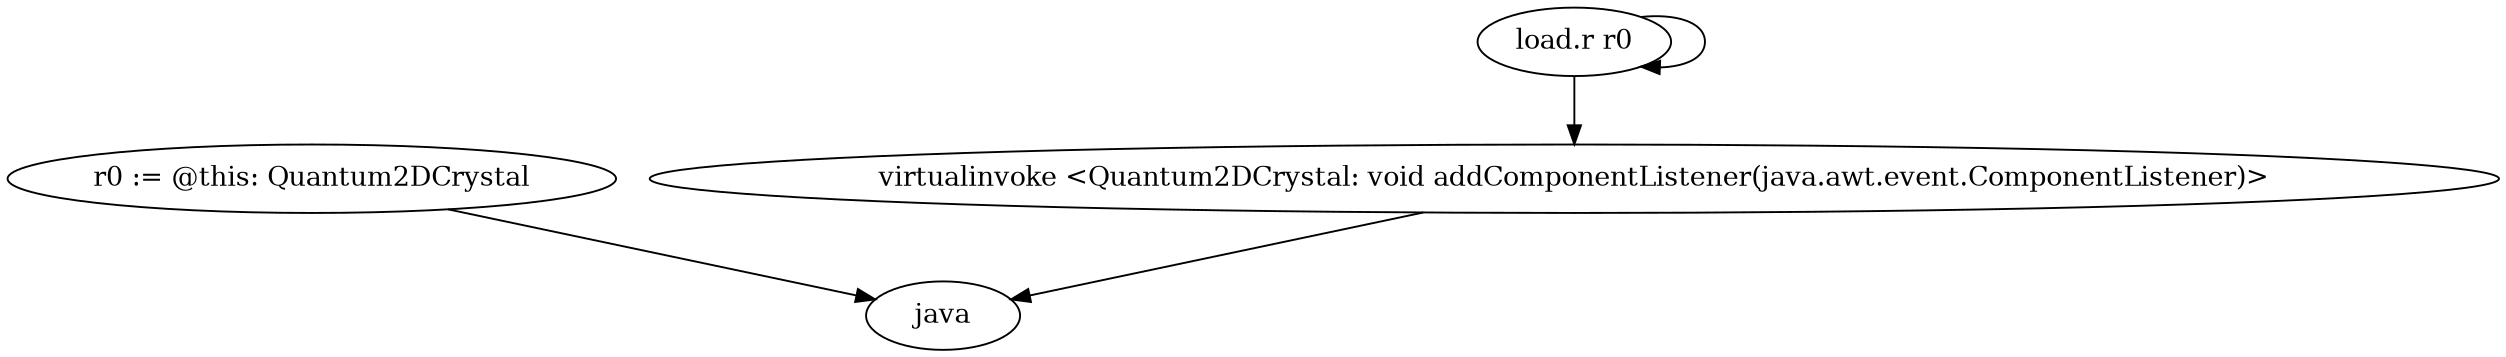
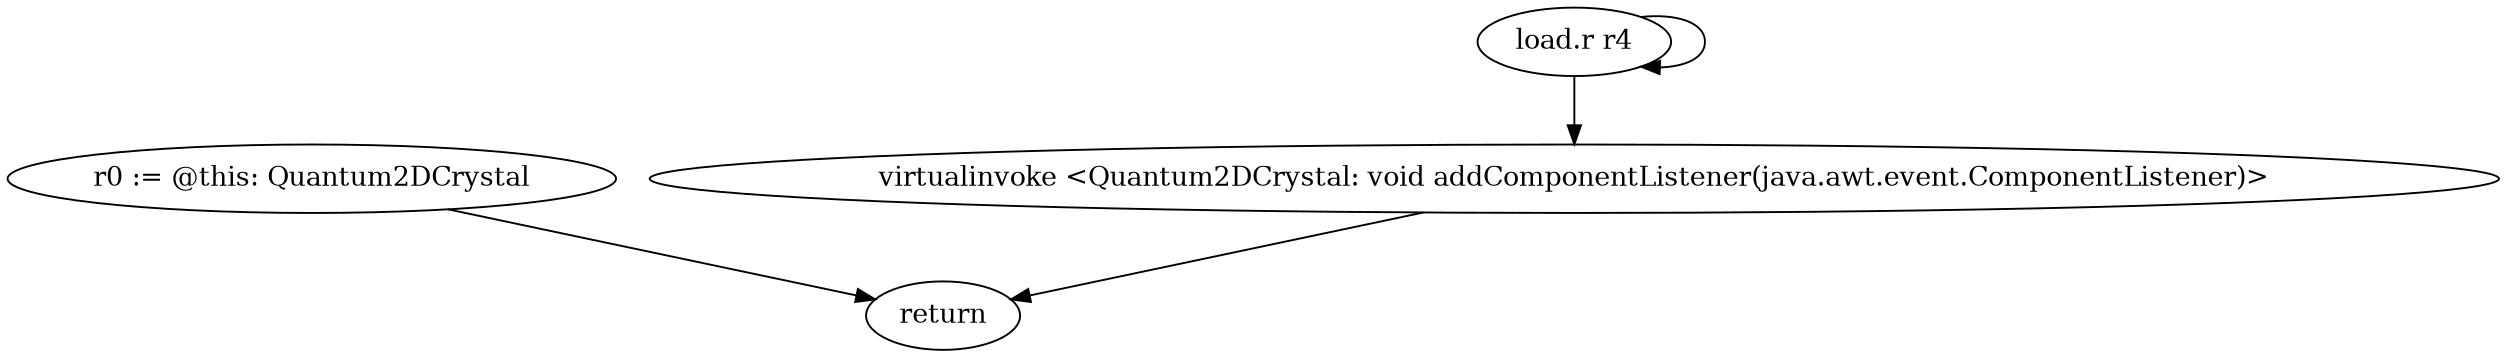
(1574, 42) -> (1574, 42)
(943, 316) -> (943, 316)
